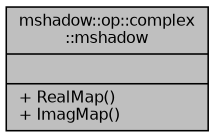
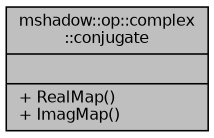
(107, 38) -> (107, 38)
